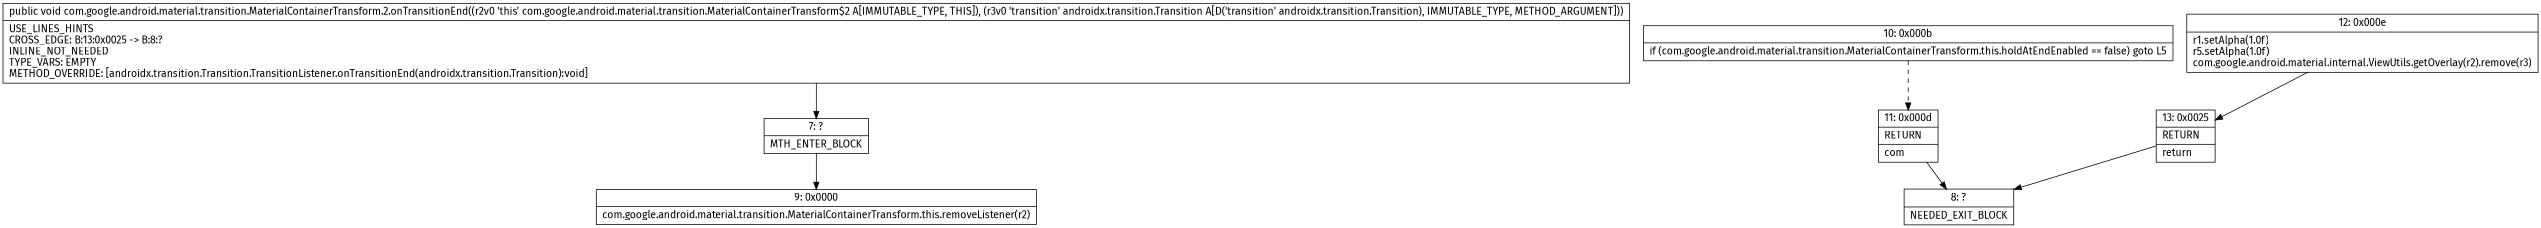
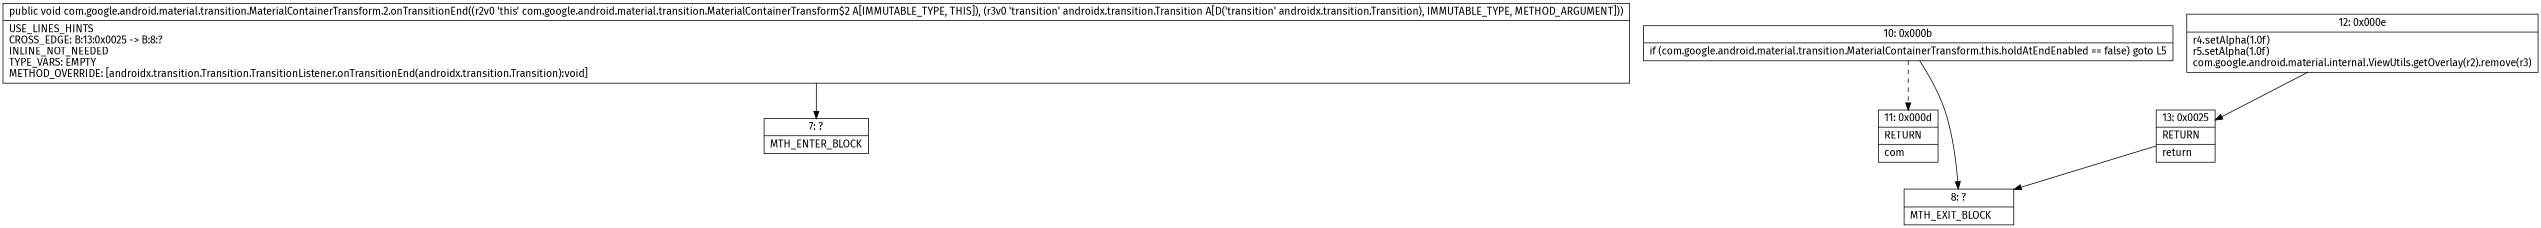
(2231, 41) -> (2232, 41)
(1934, 173) -> (1947, 118)
(816, 207) -> none
(1959, 216) -> (1951, 216)
